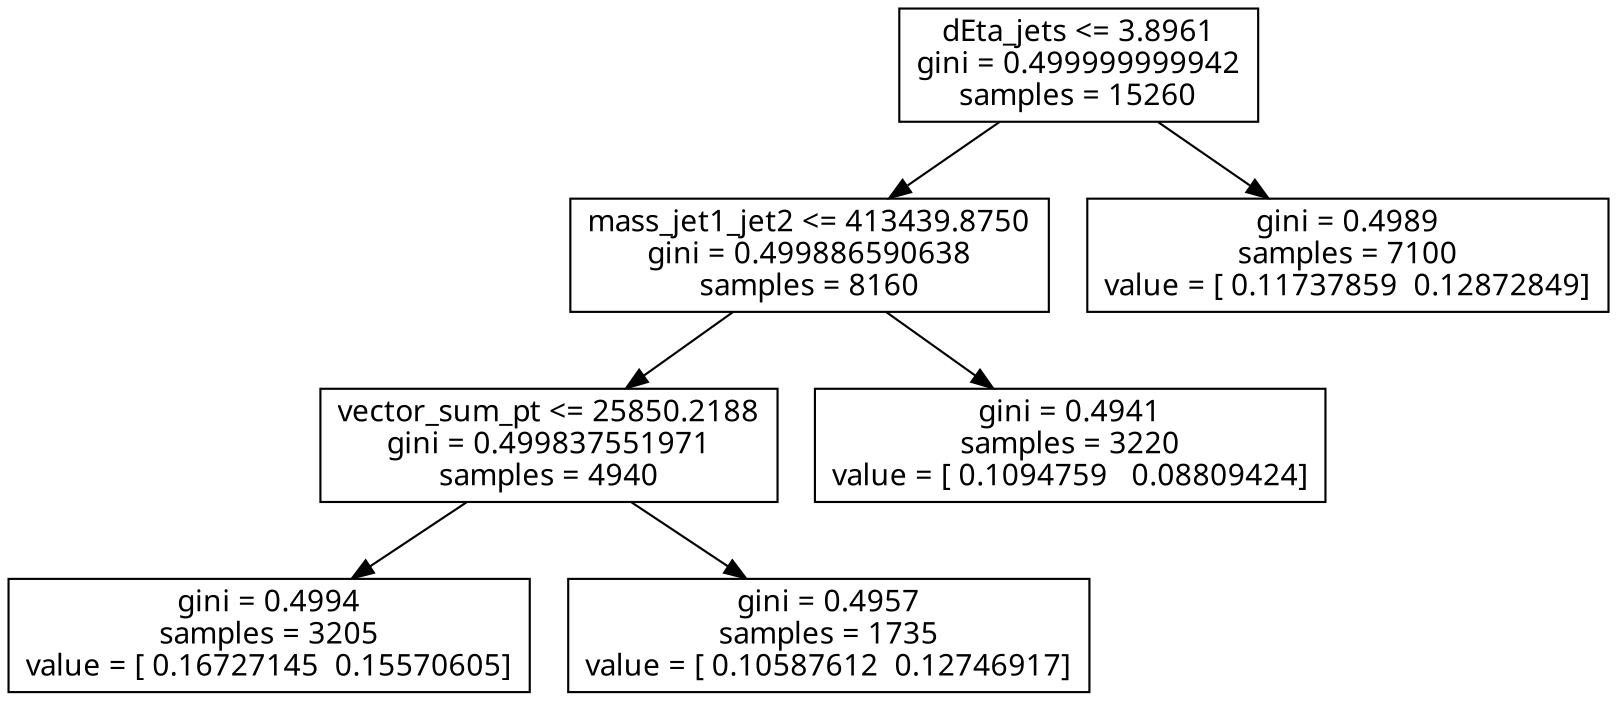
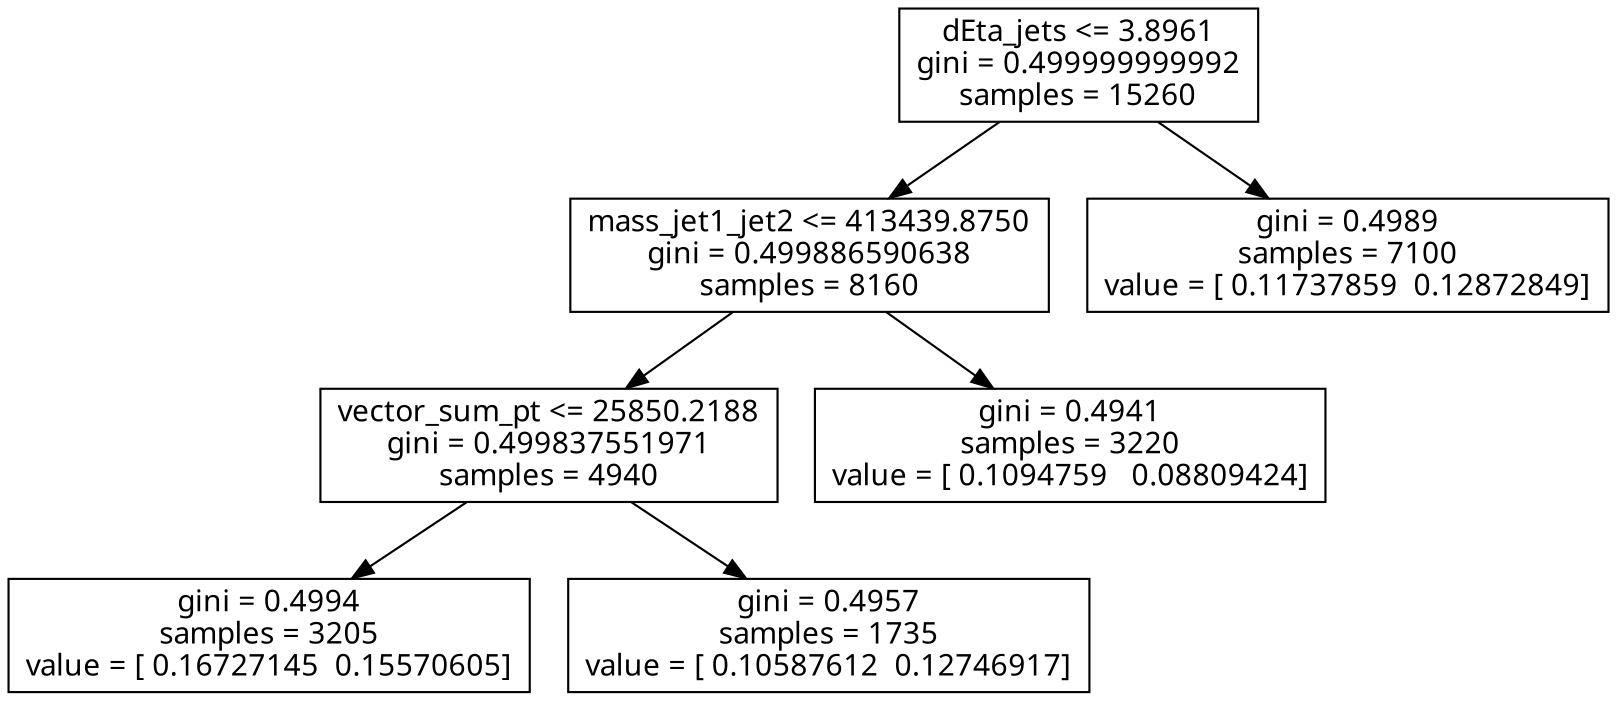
(1079, 65) -> (1079, 65)
